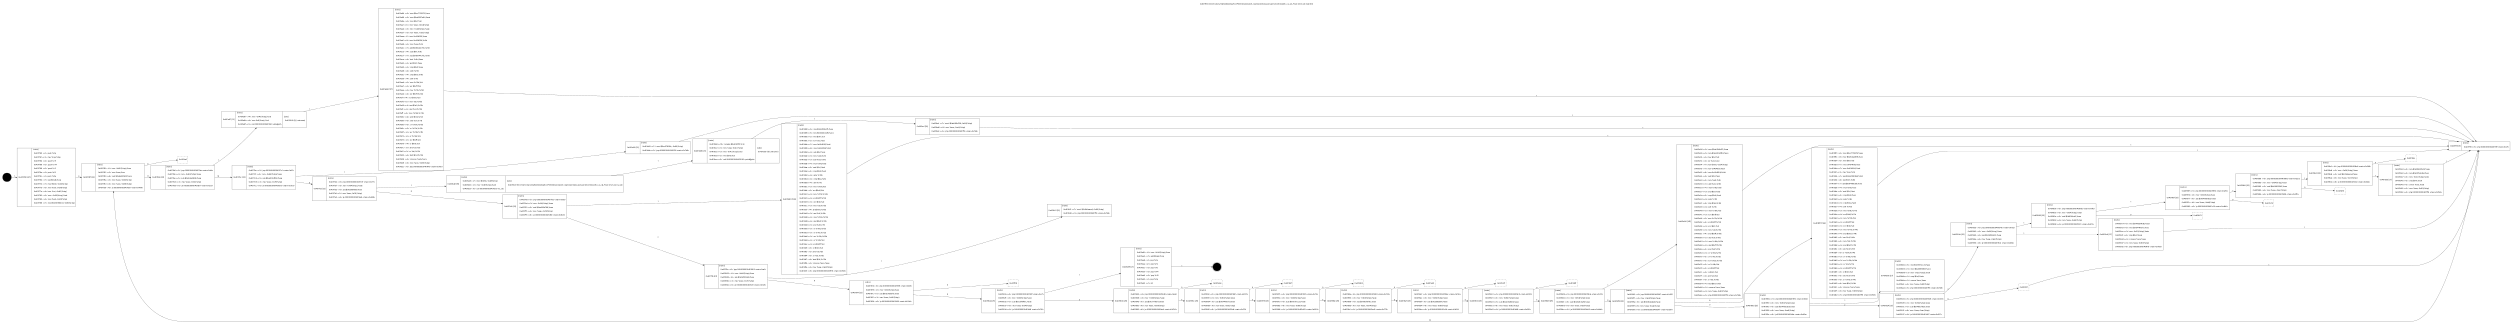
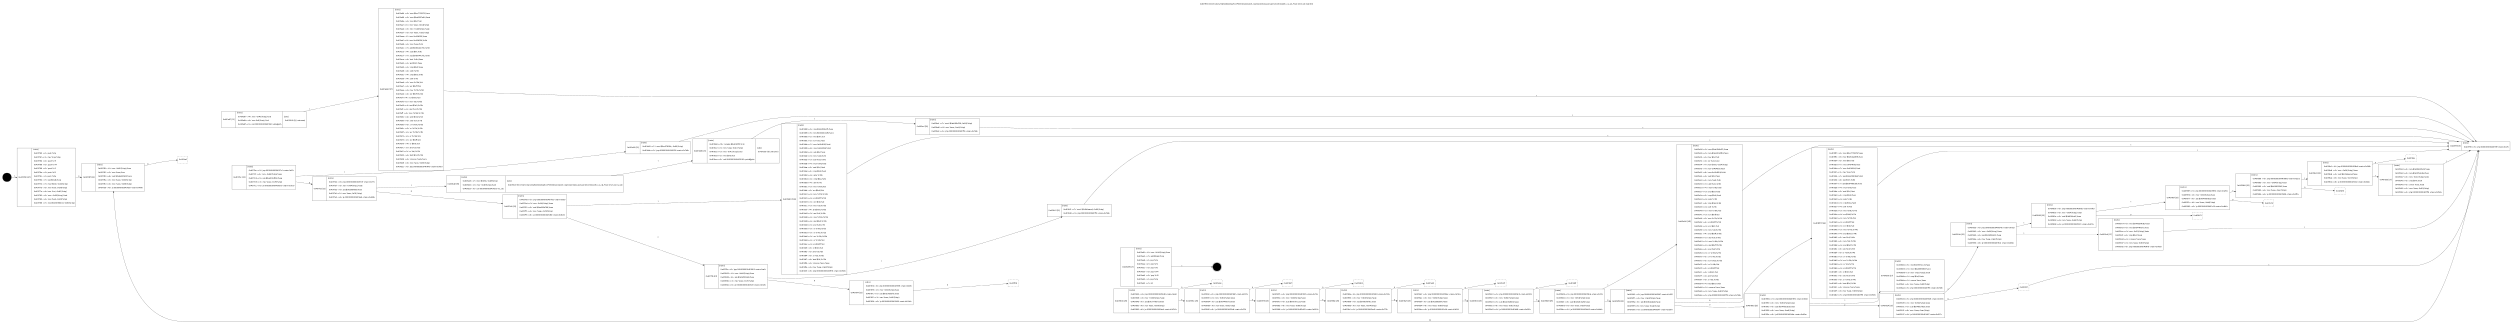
none -> (1755, 141)
(183, 177) -> none
(1013, 301) -> none
